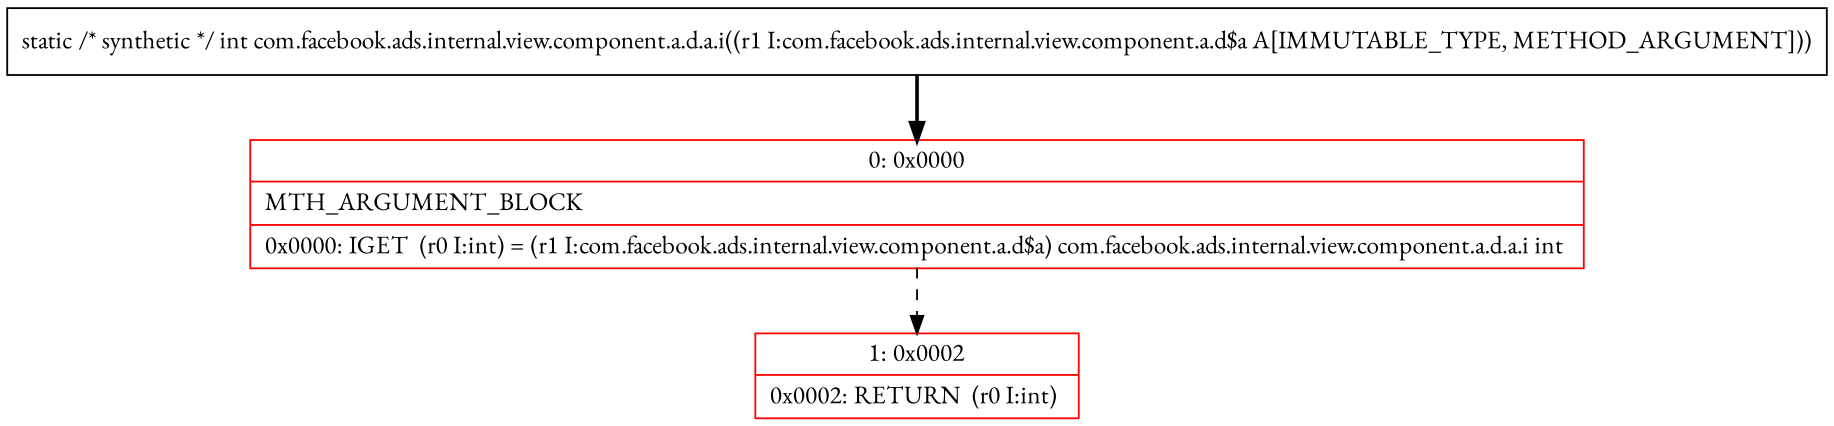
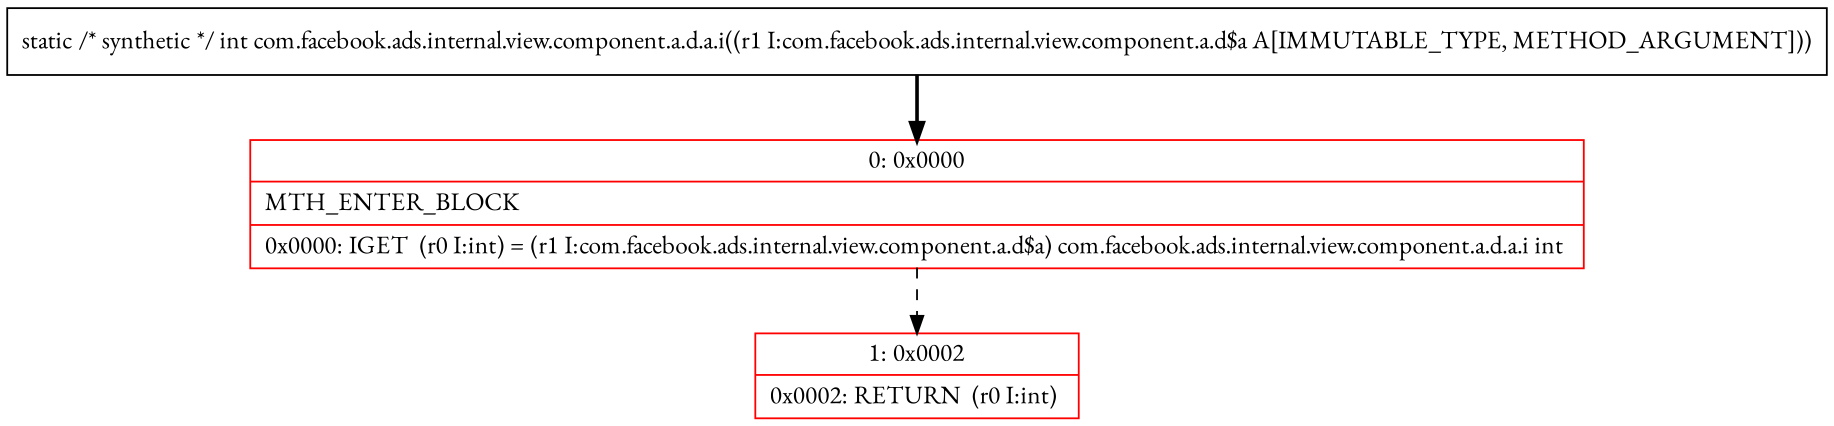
(425, 202) -> (393, 202)
